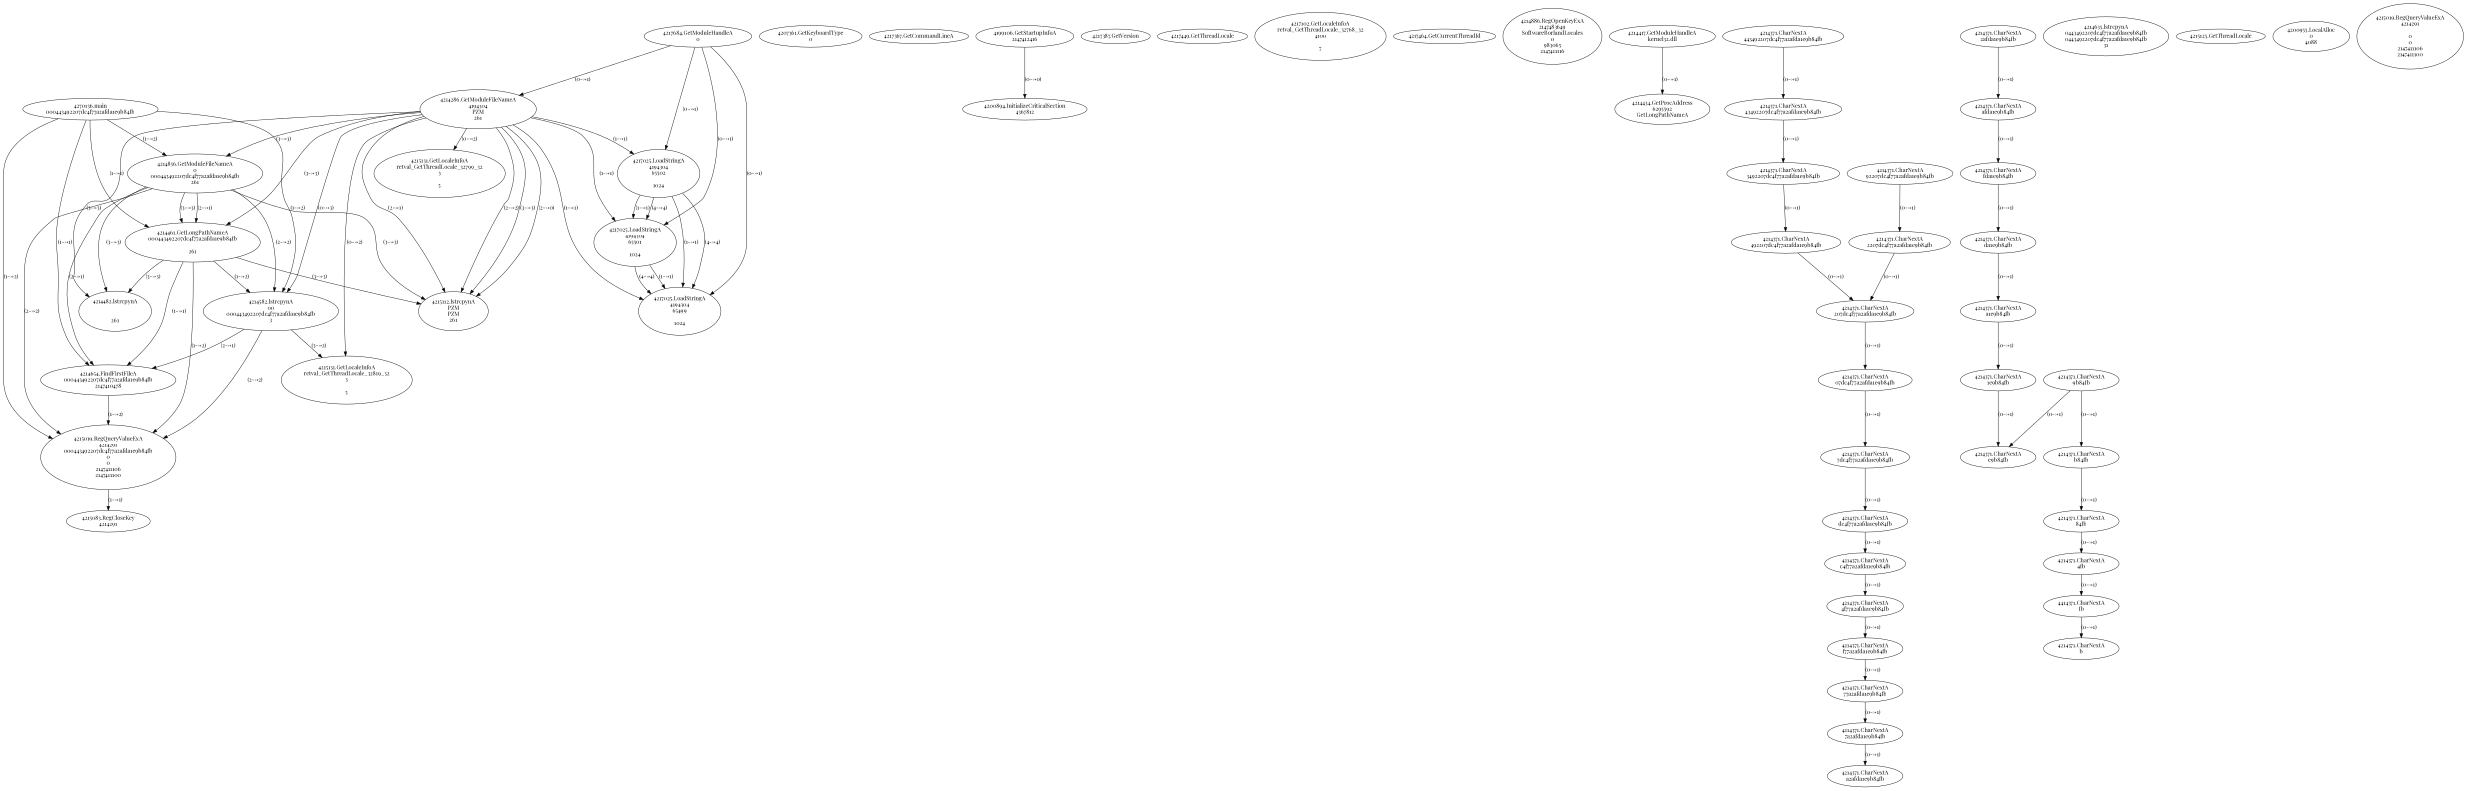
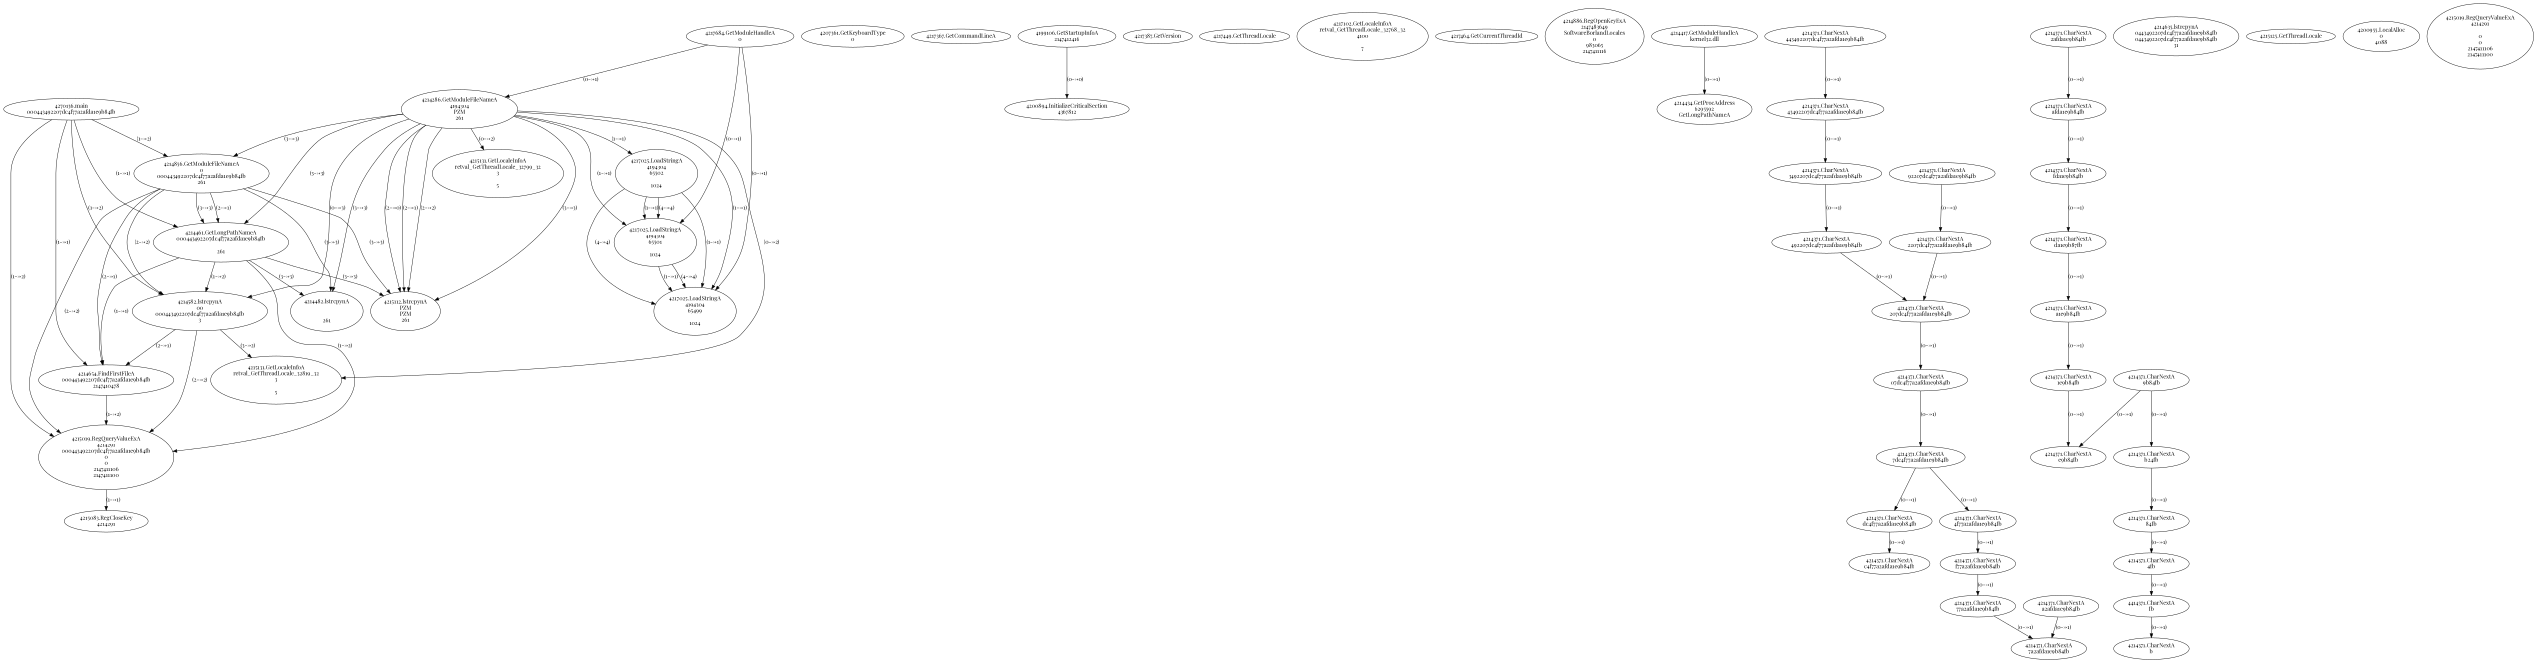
(681, 96) -> none
(1998, 242) -> (2068, 242)
(2081, 457) -> (2151, 457)
(1865, 583) -> (1948, 488)
(1865, 753) -> (2055, 625)
